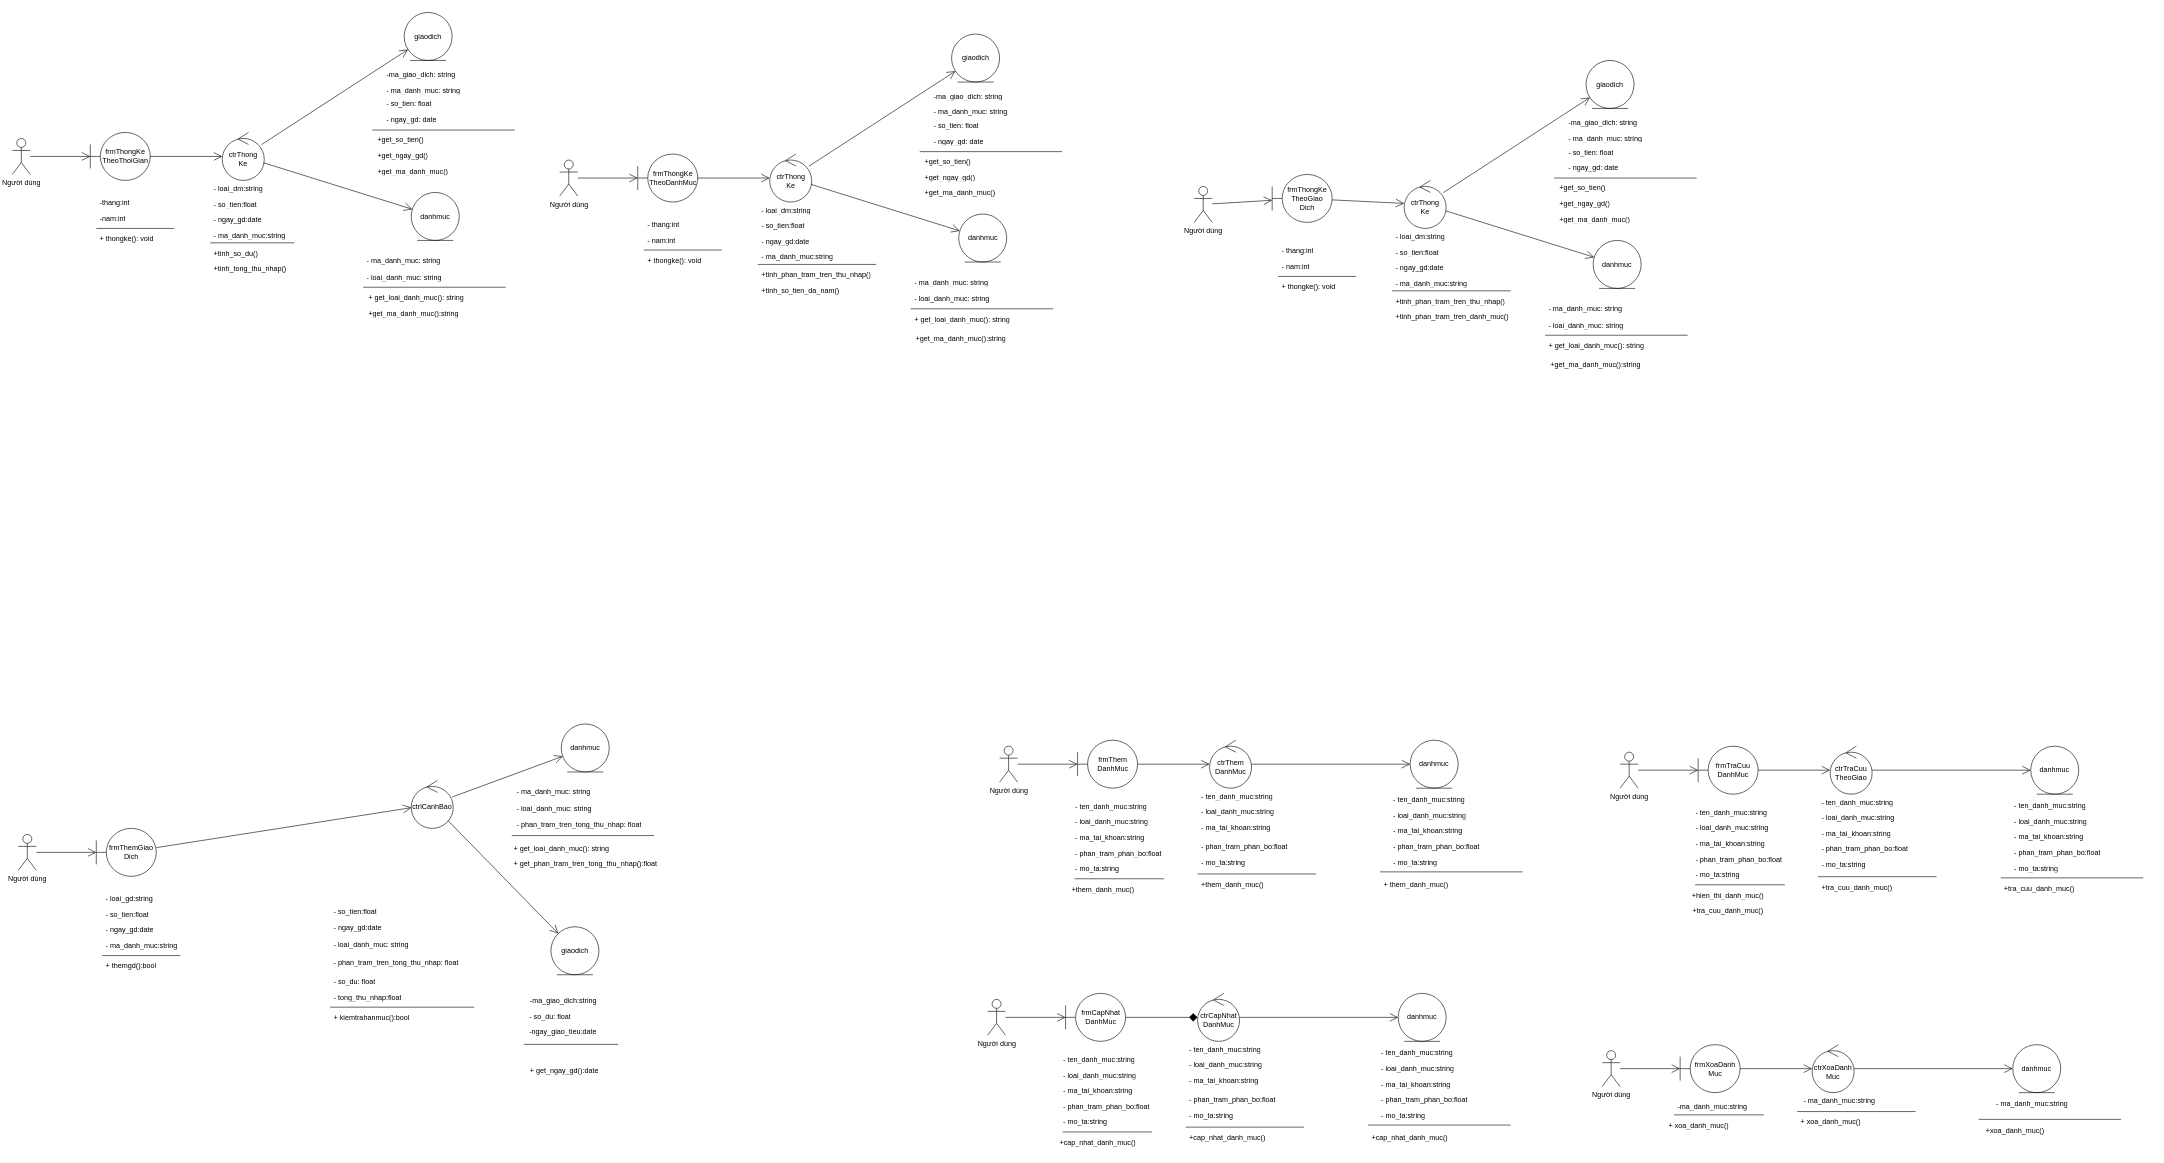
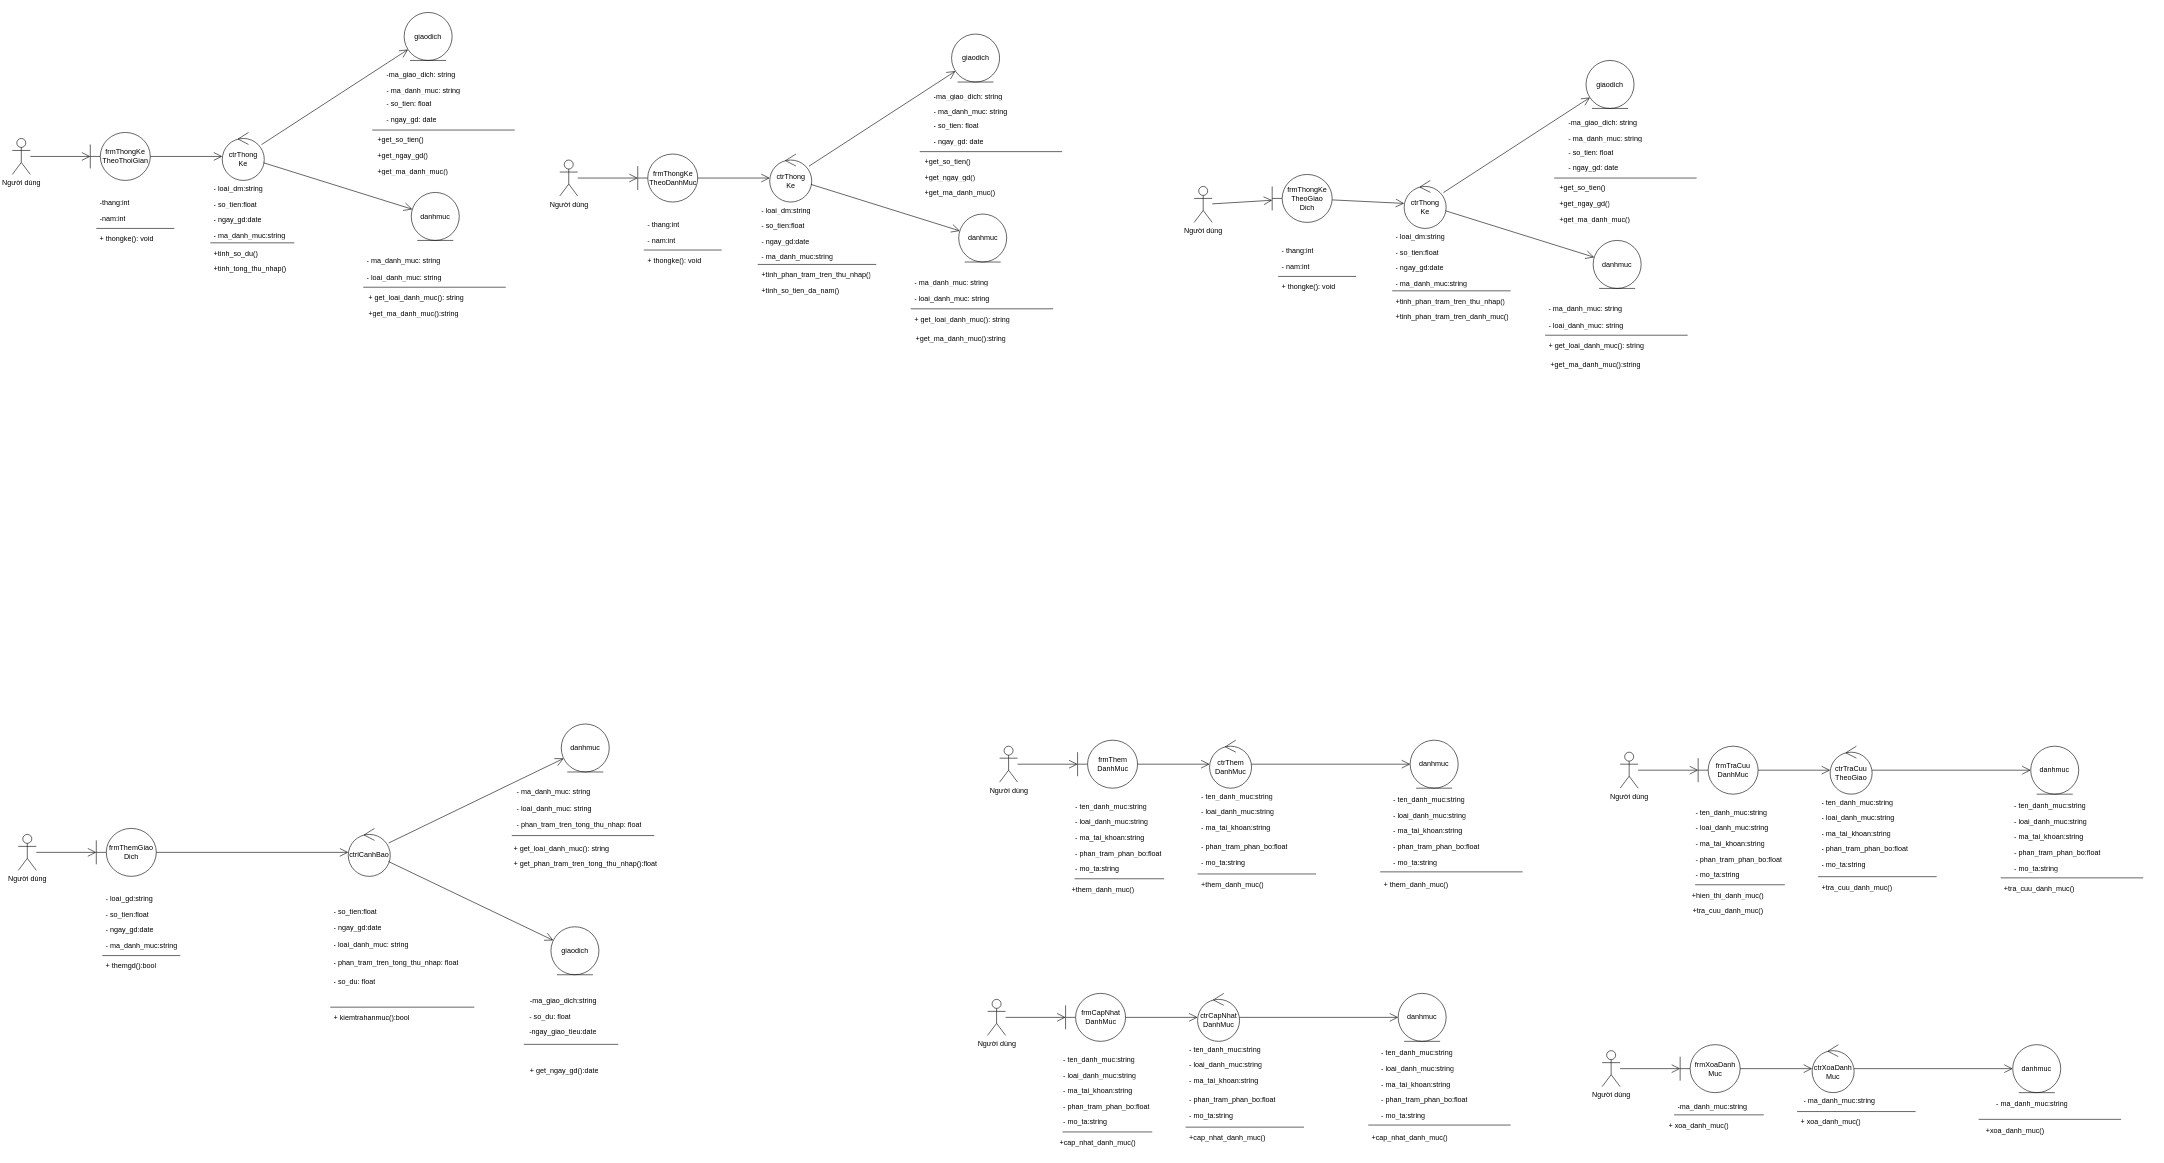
(432, 804) -> (369, 852)
(378, 997) -> none
(1188, 1017) -> (1192, 1017)
